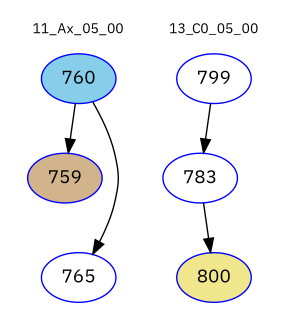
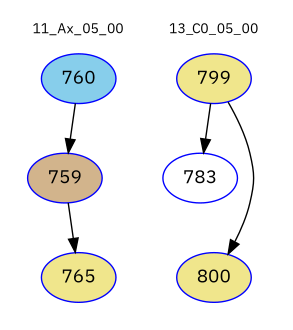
(214, 79) -> (214, 79)
(118, 171) -> (71, 221)
(206, 221) -> (253, 171)
(79, 277) -> (79, 277)
